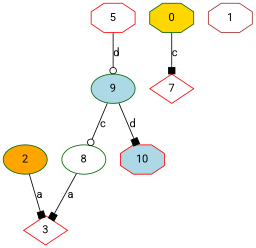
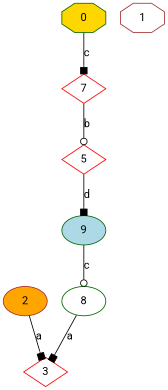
(113, 18) -> (84, 160)
(113, 50) -> (84, 191)
none -> (84, 121)
(25, 160) -> (25, 301)
(142, 160) -> none
